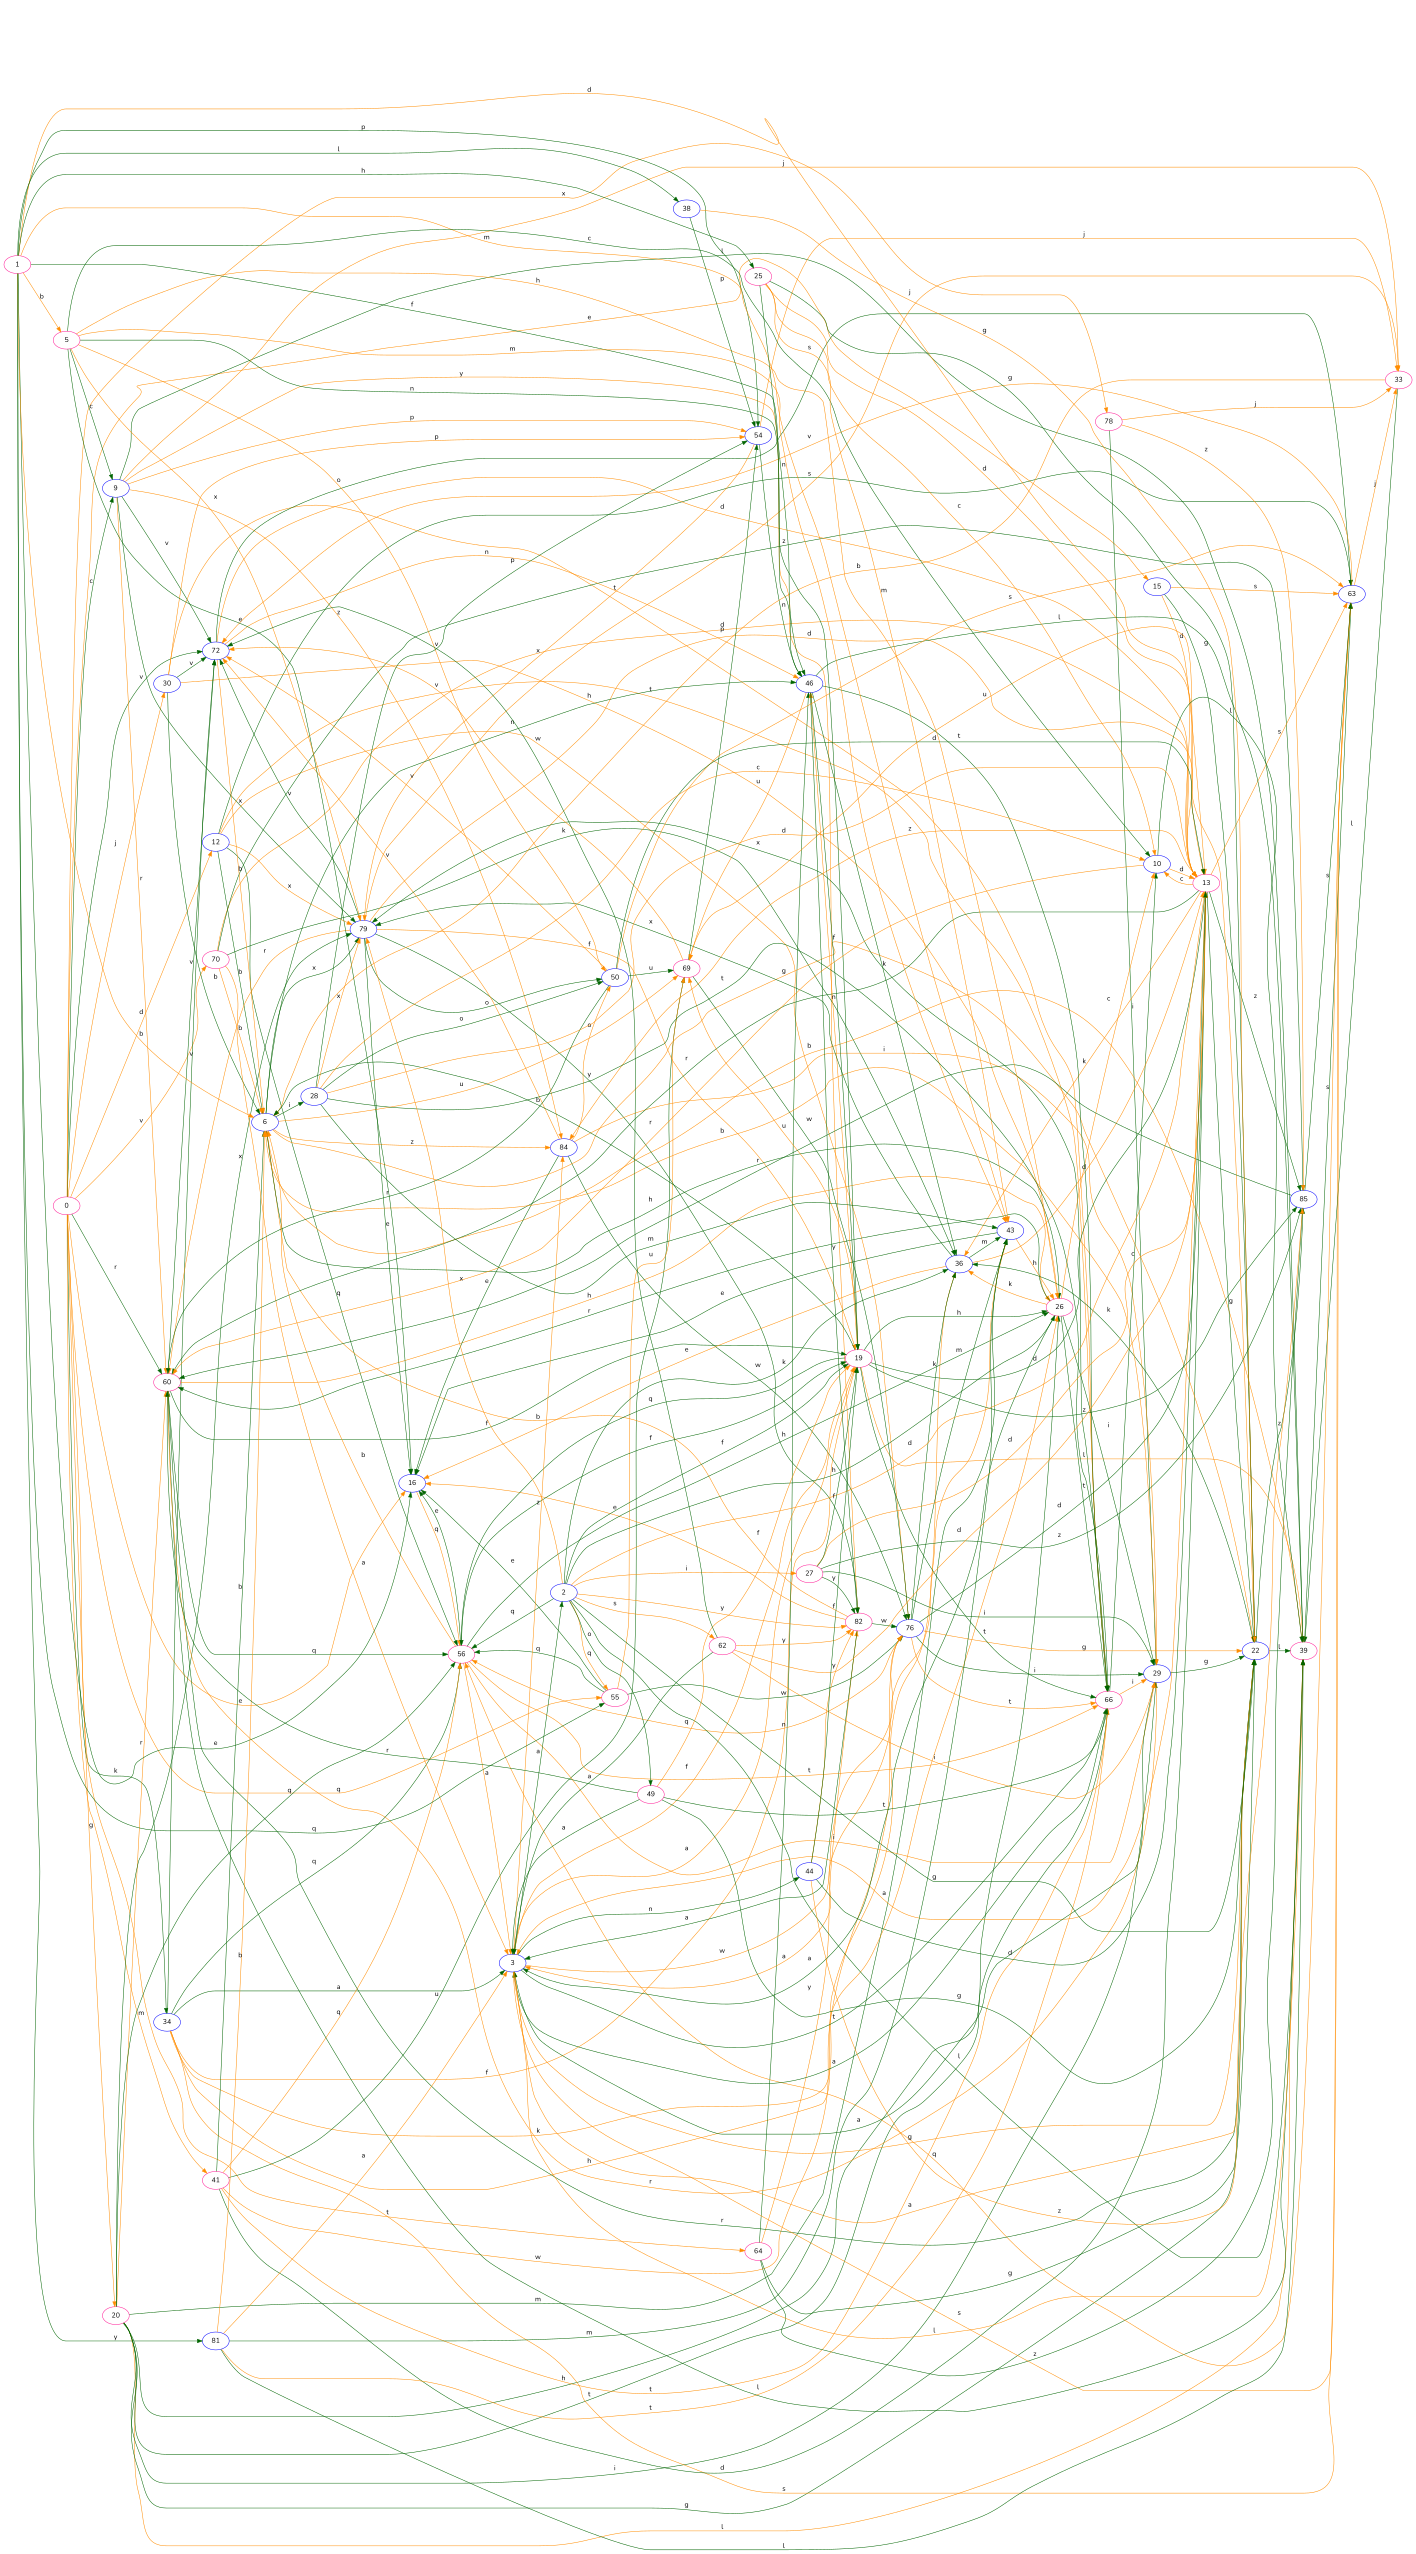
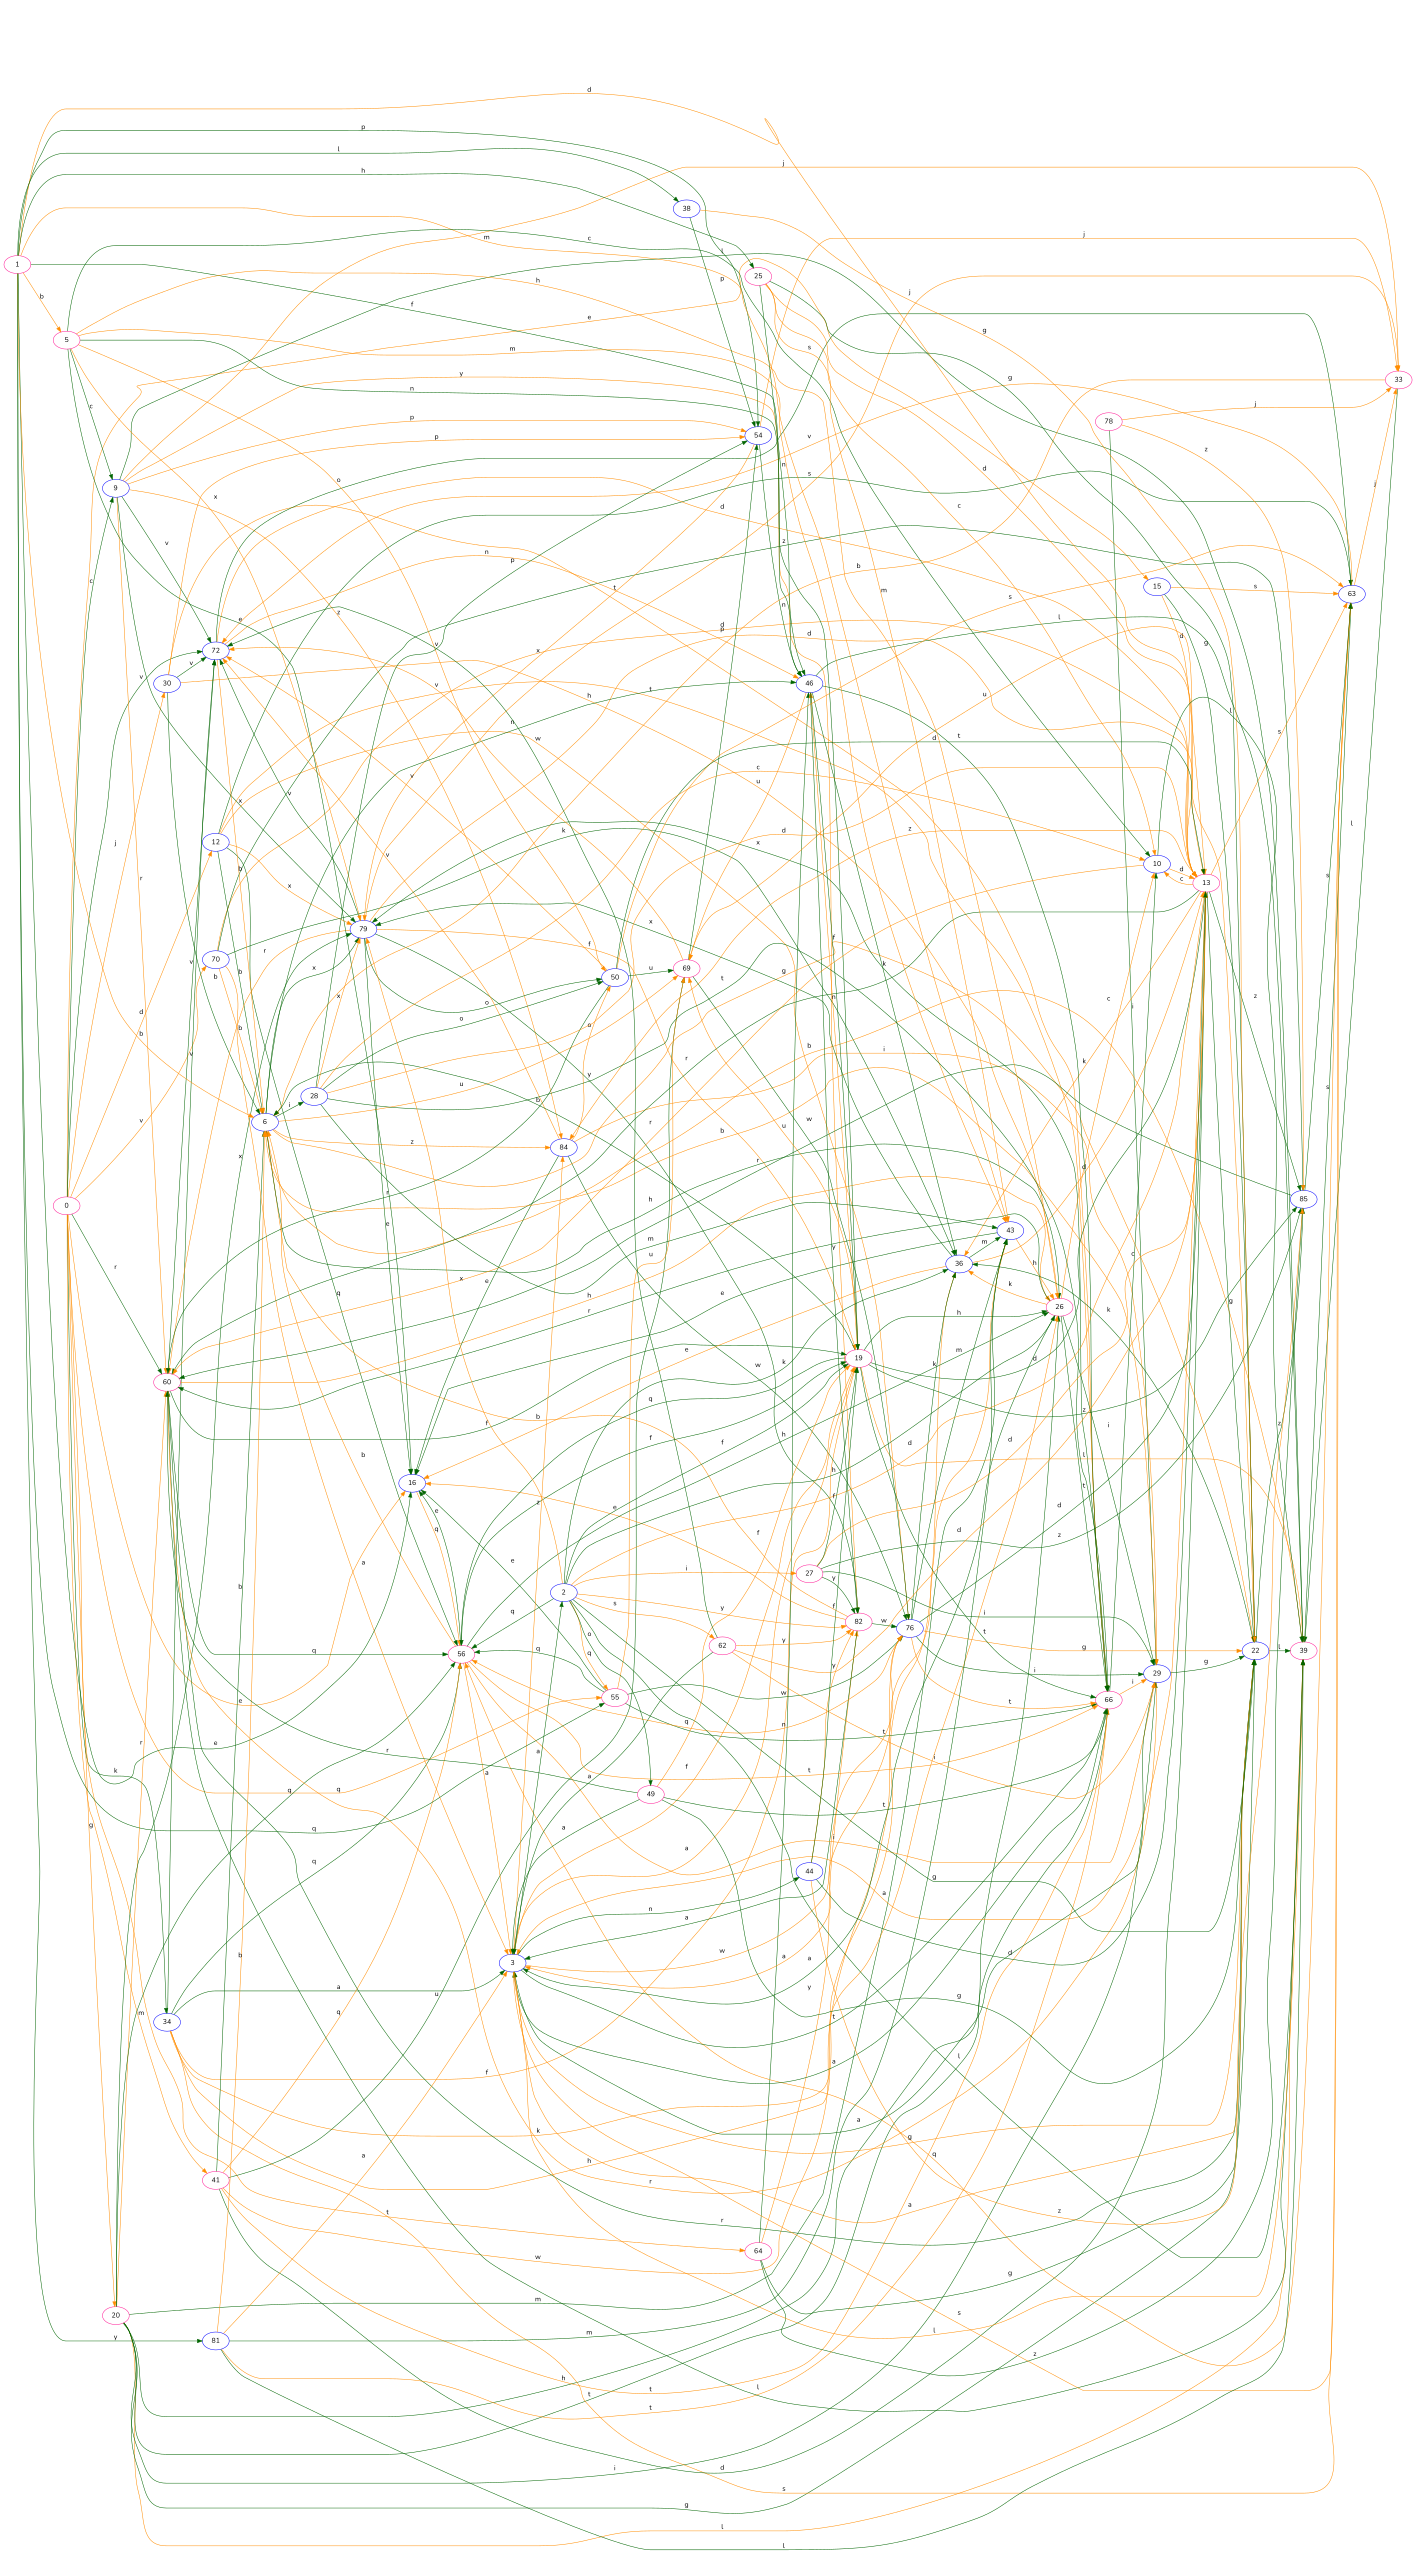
(252, 252) -> none
(216, 960) -> (216, 960)
none -> (857, 1738)
